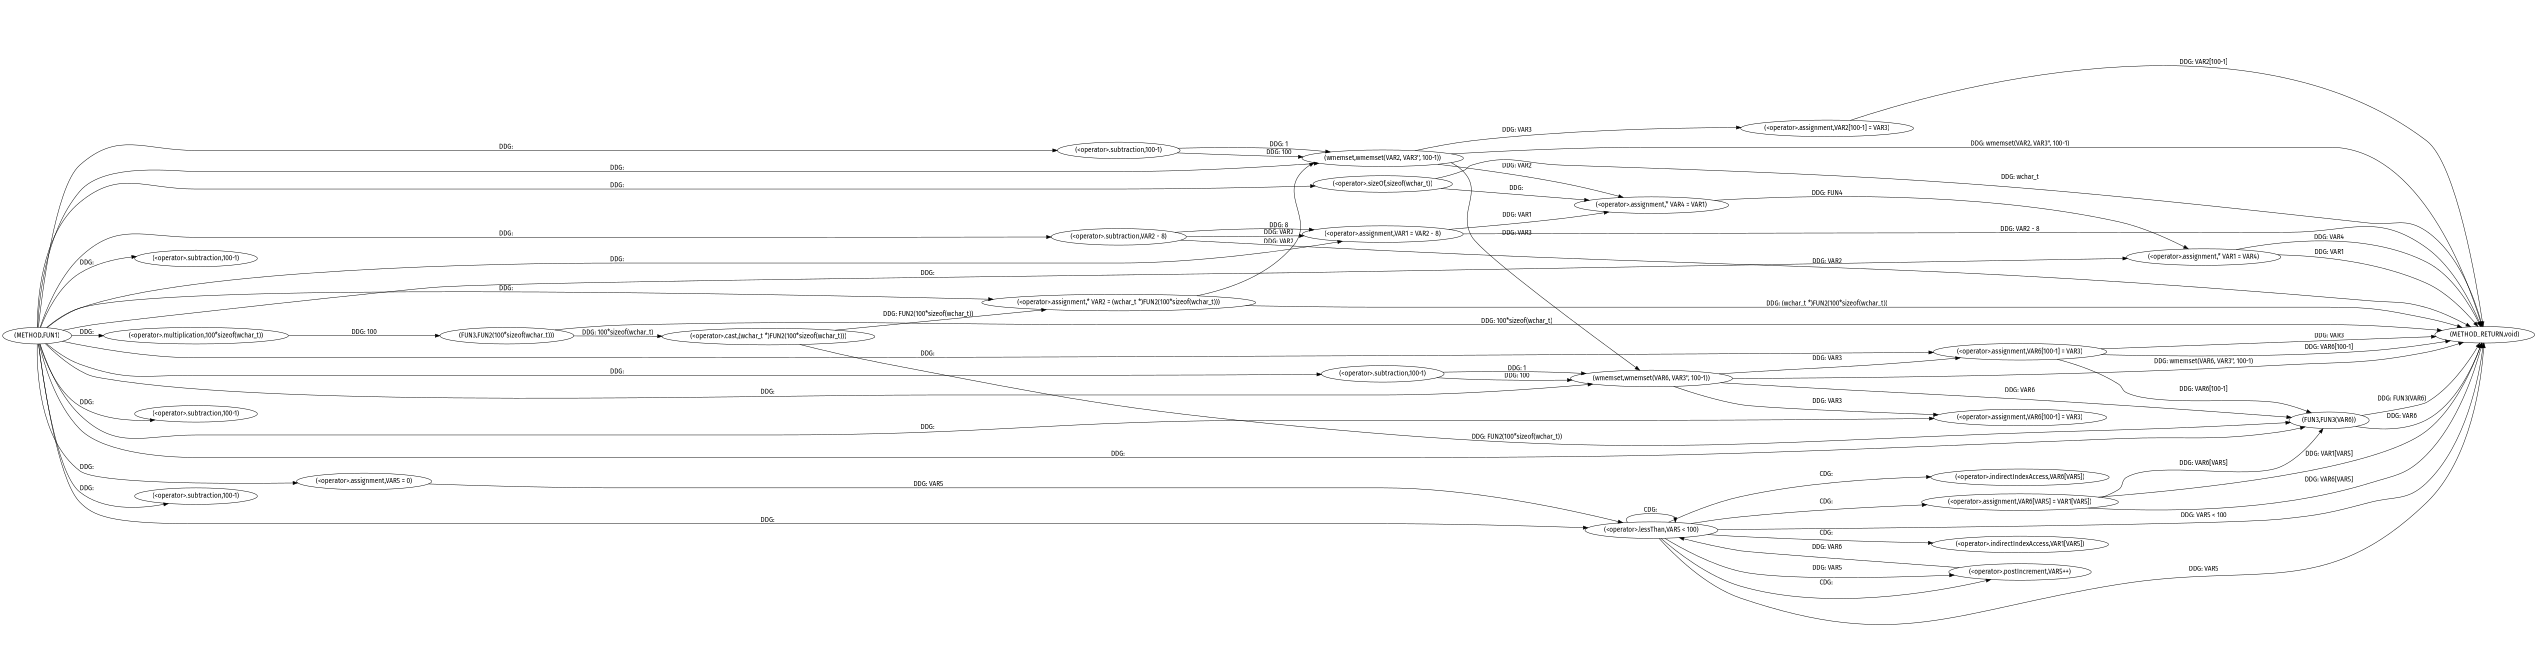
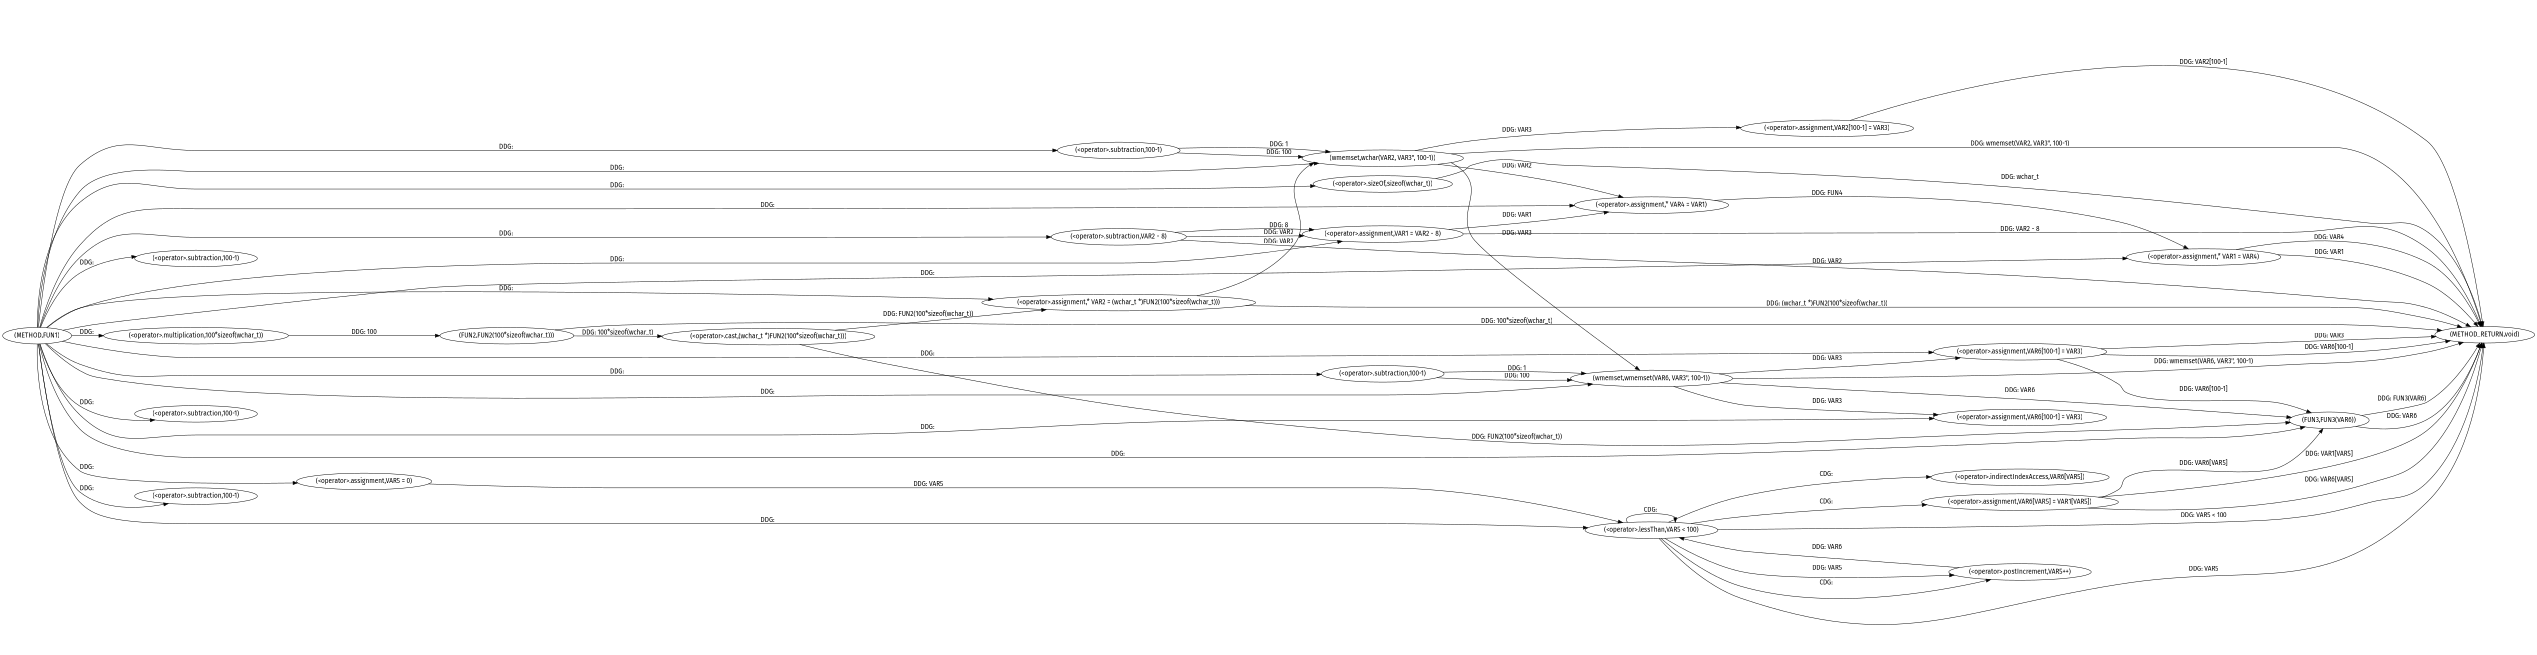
(1383, 158) -> (1383, 158)
(1513, 194) -> (773, 209)
(507, 336) -> (507, 336)
(2020, 544) -> none
